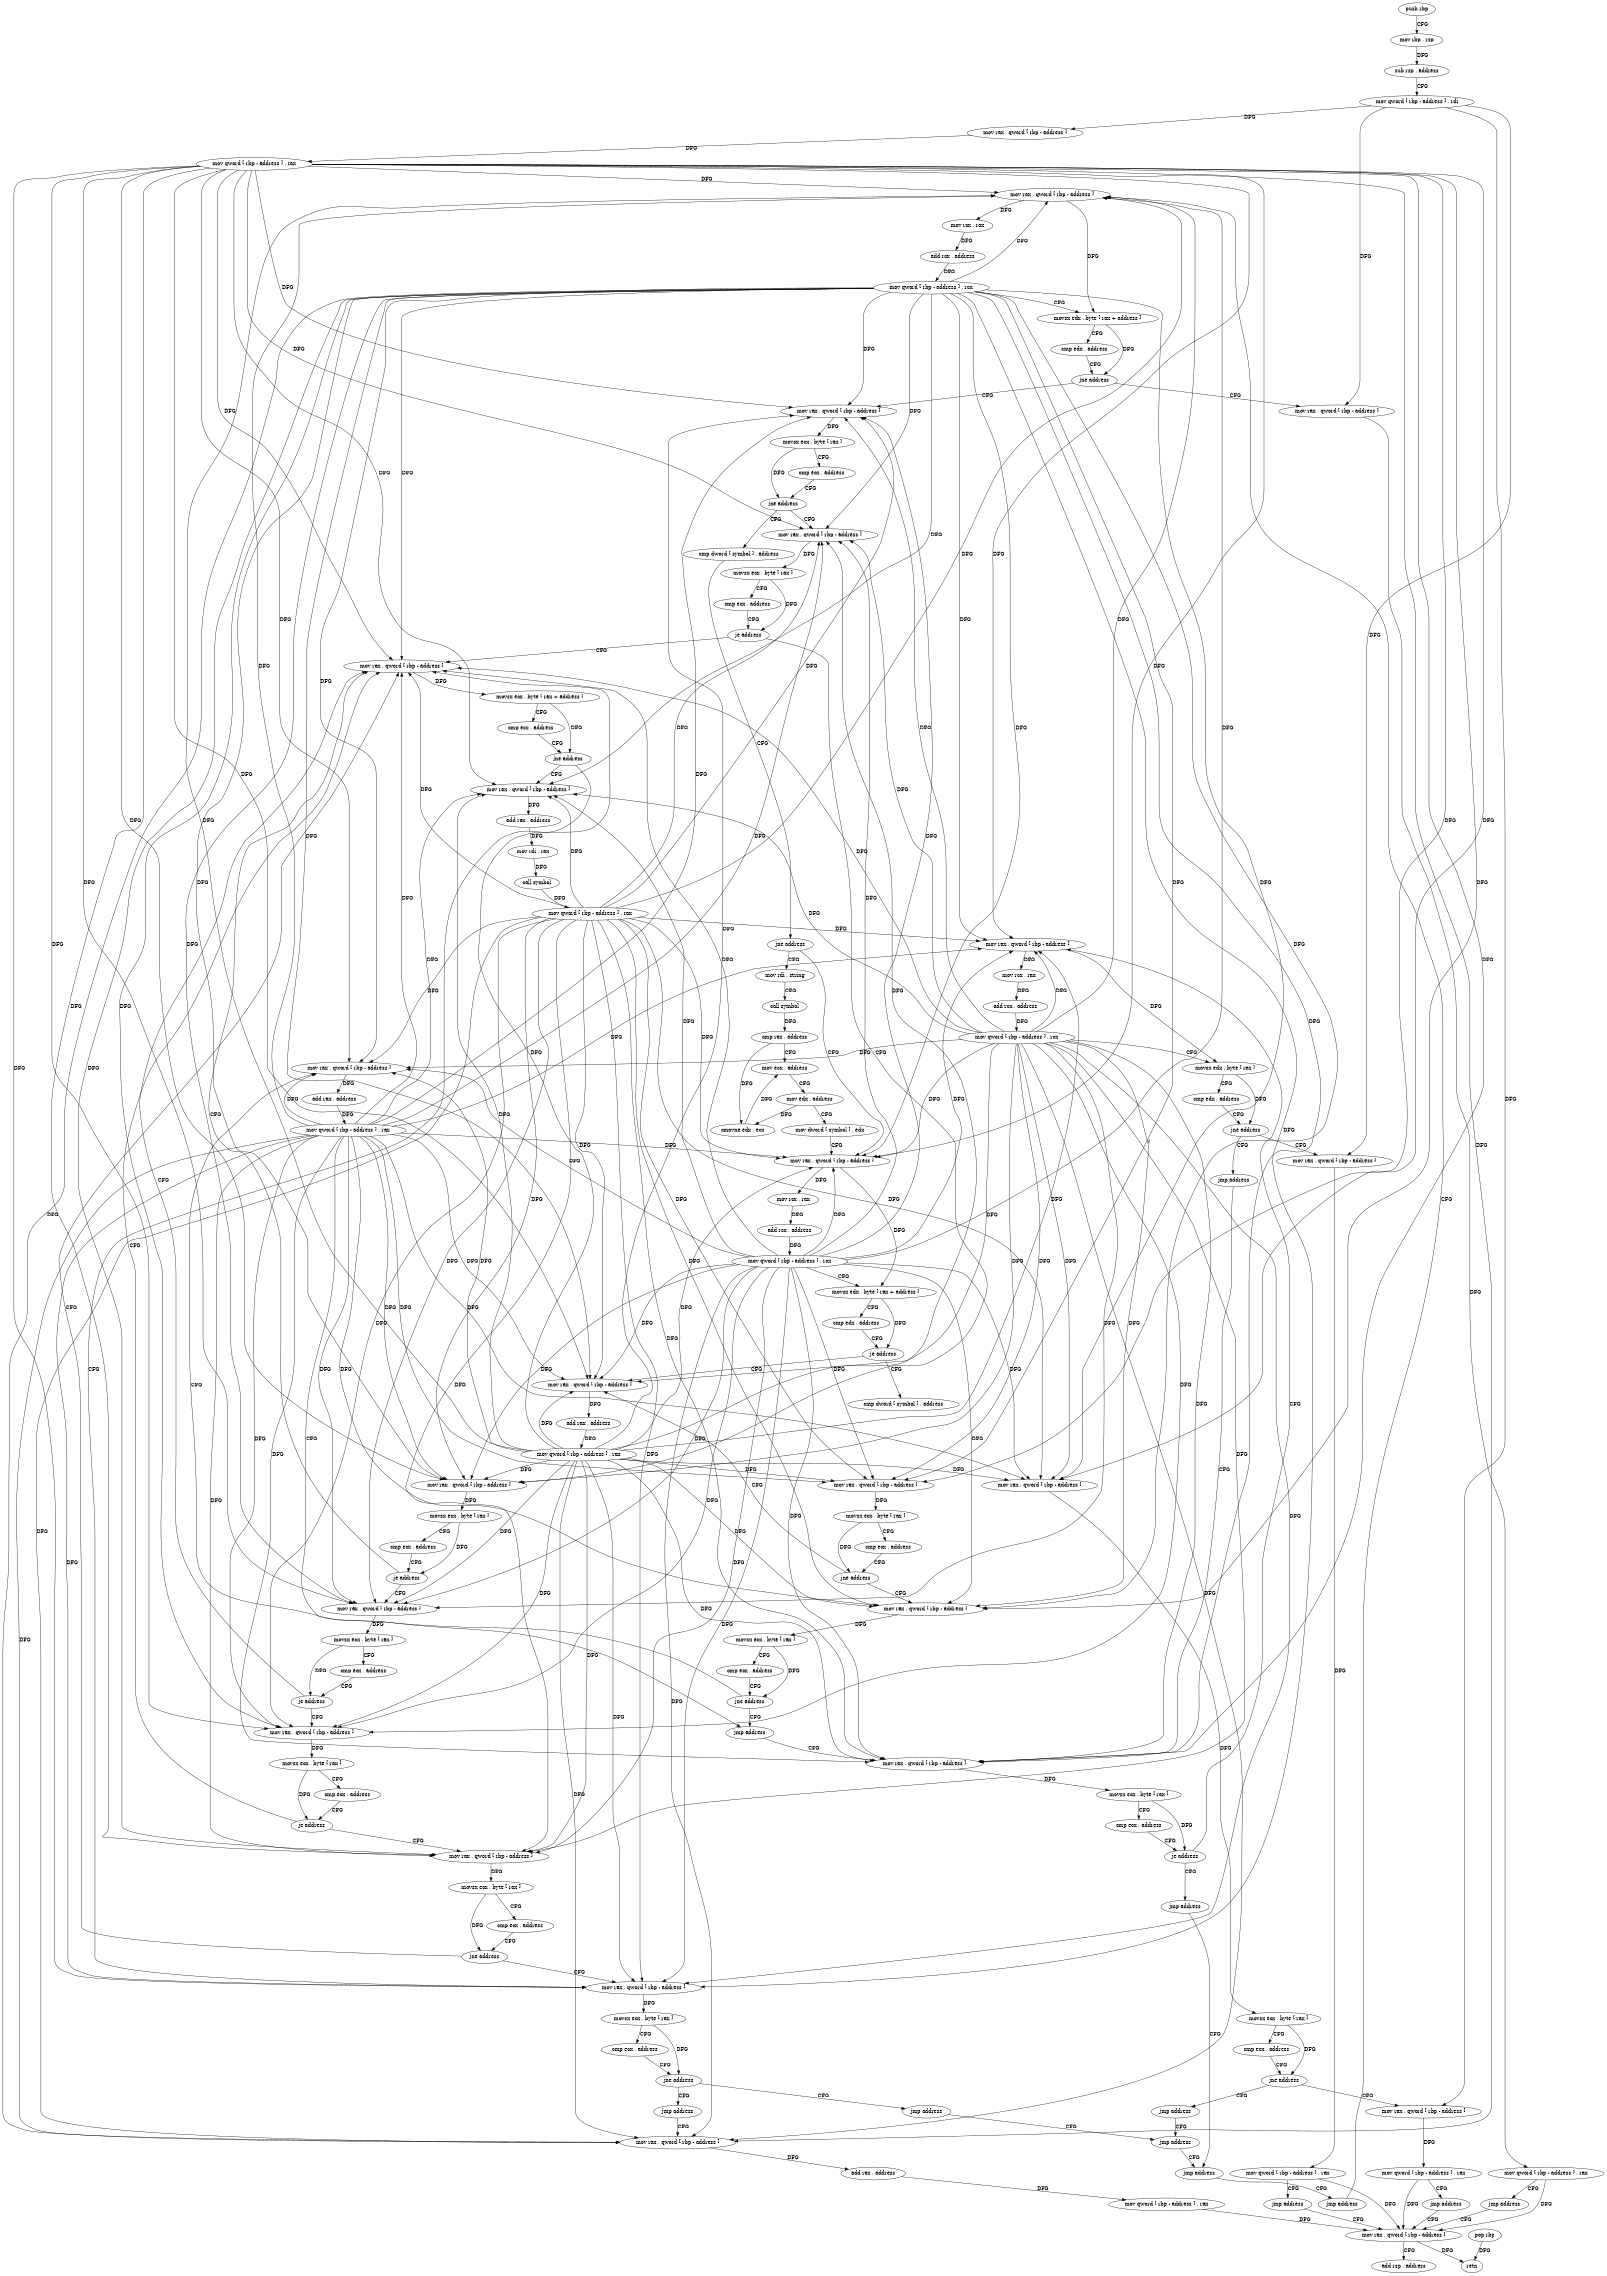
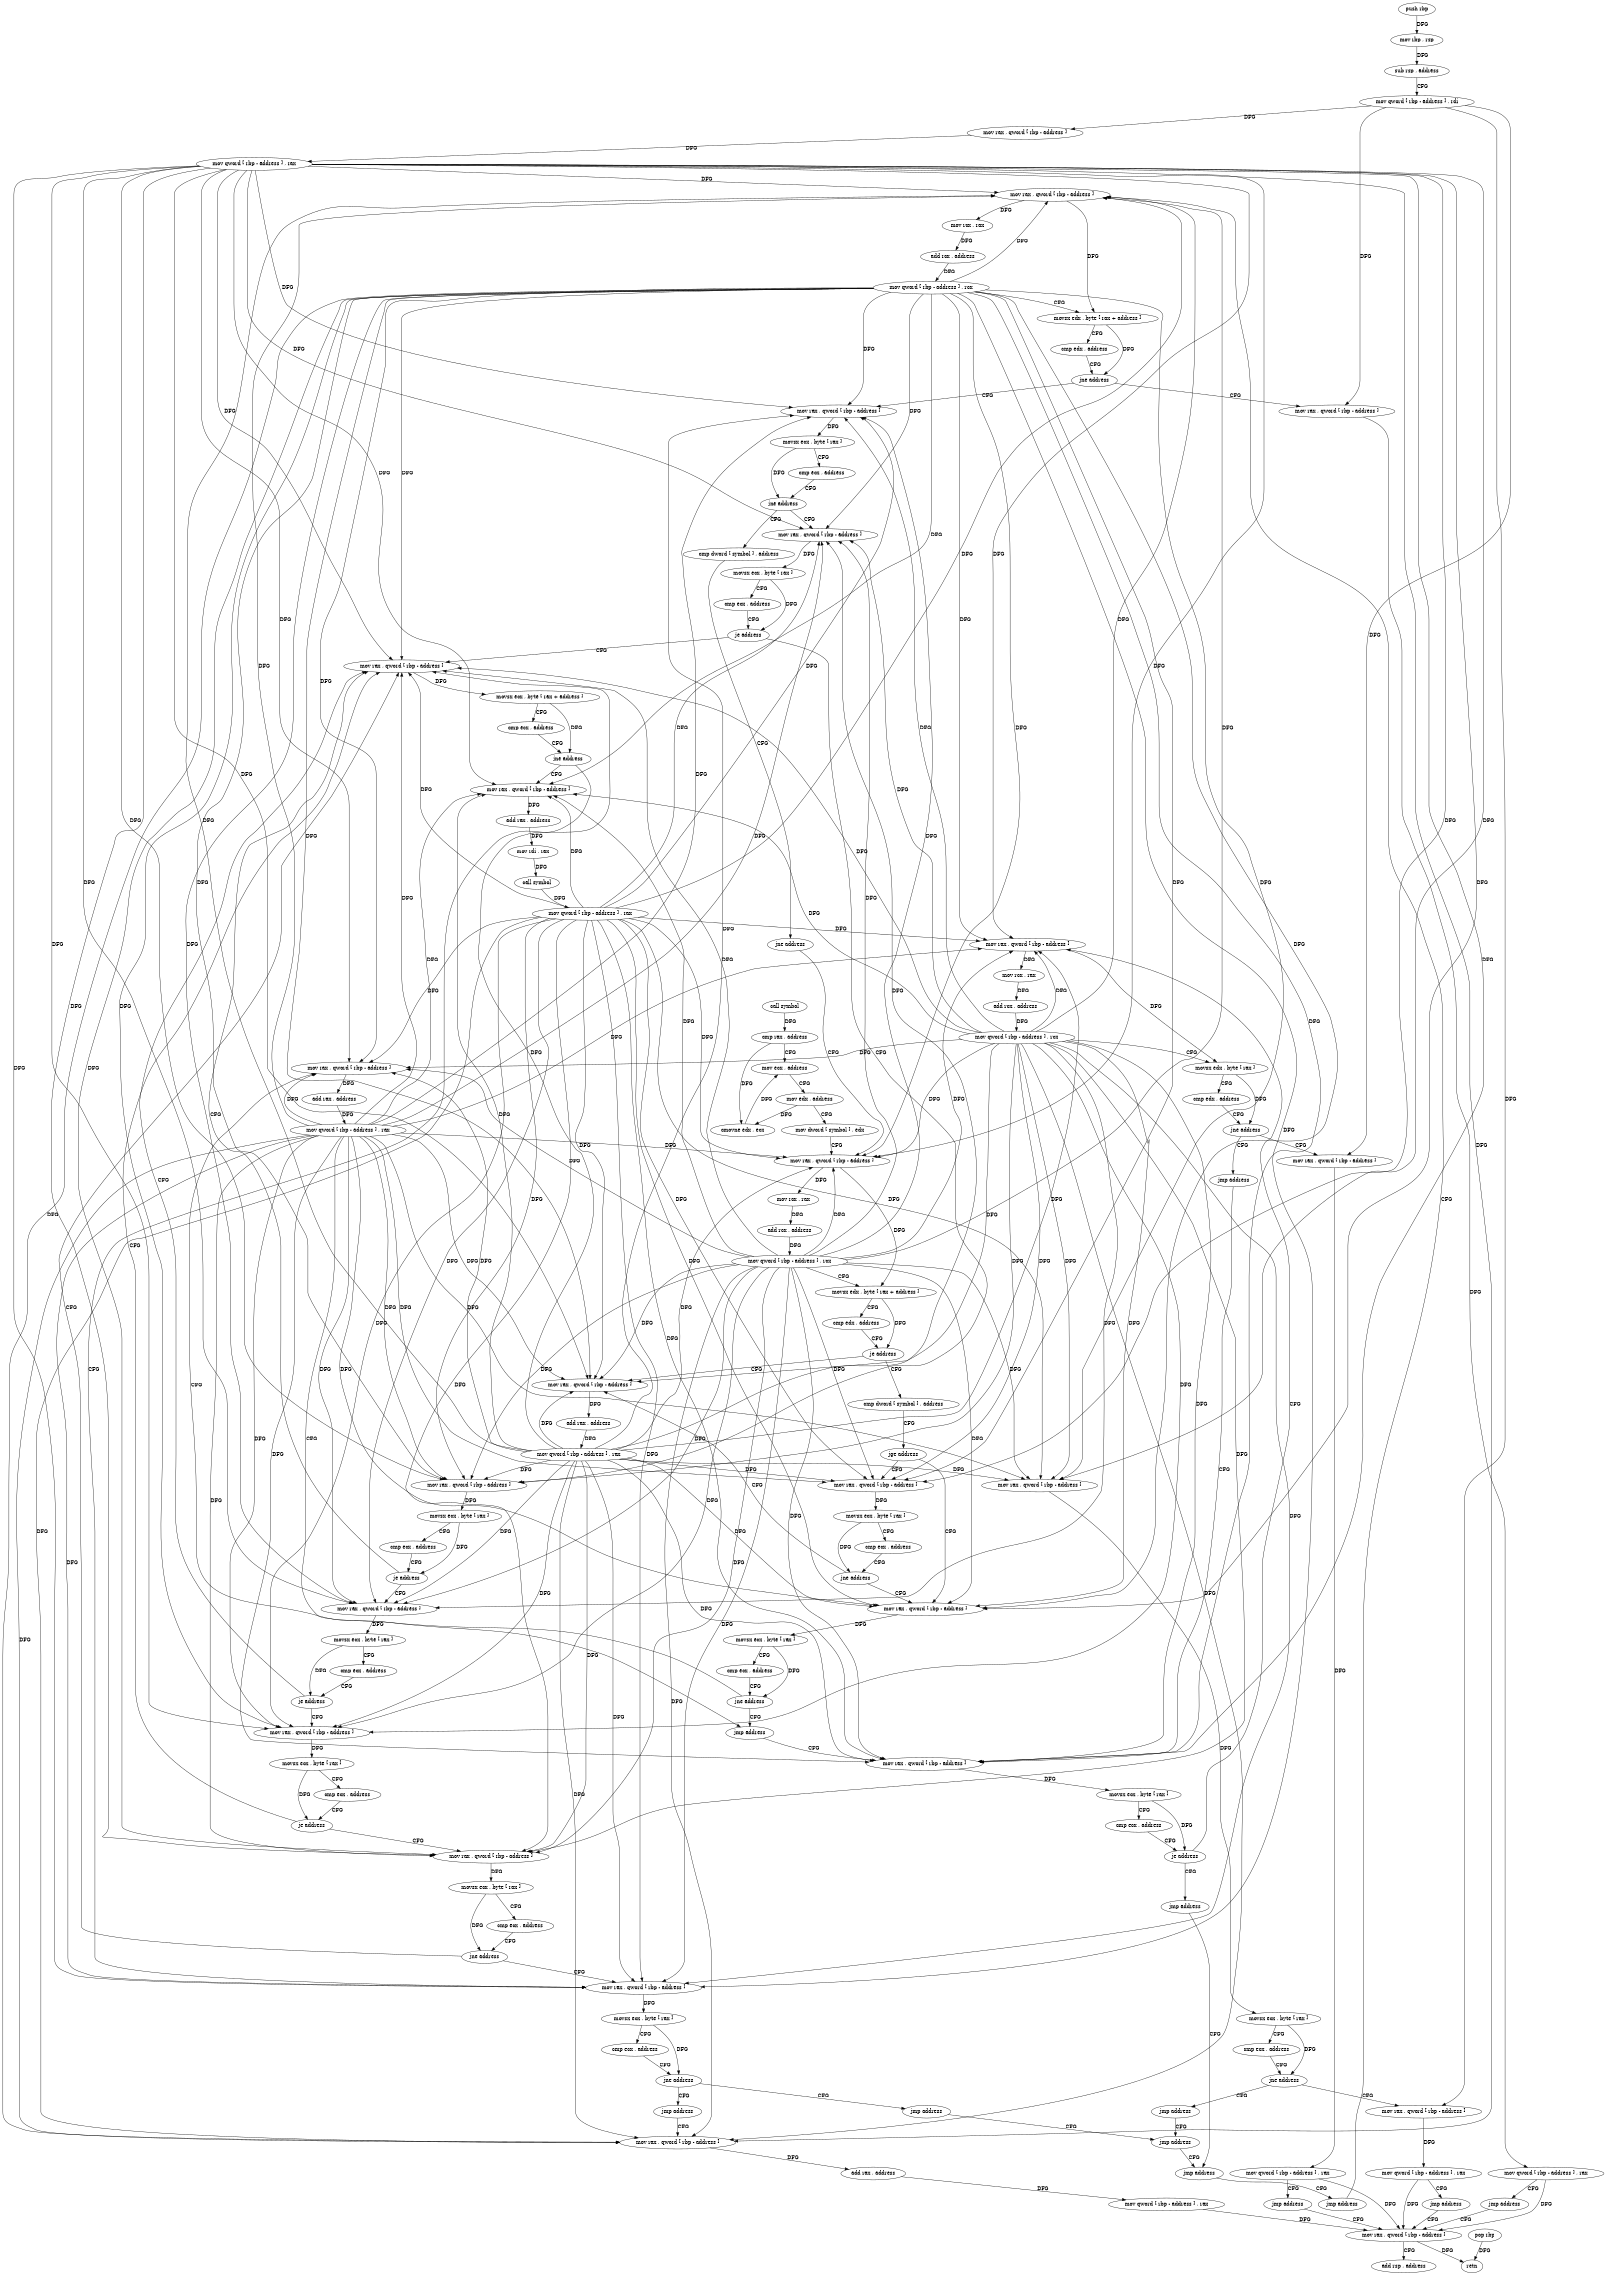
(1423, 25) -> (1423, 25)
(785, 976) -> none
none -> (903, 1455)
